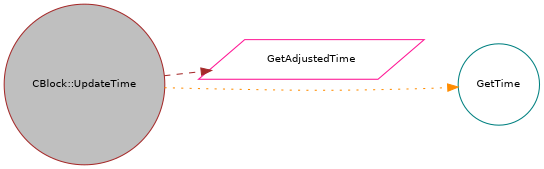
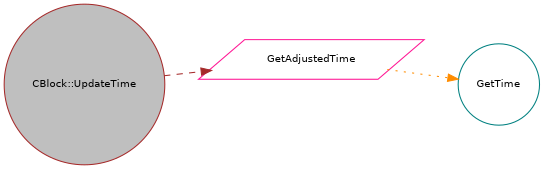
(306, 90) -> (417, 74)
